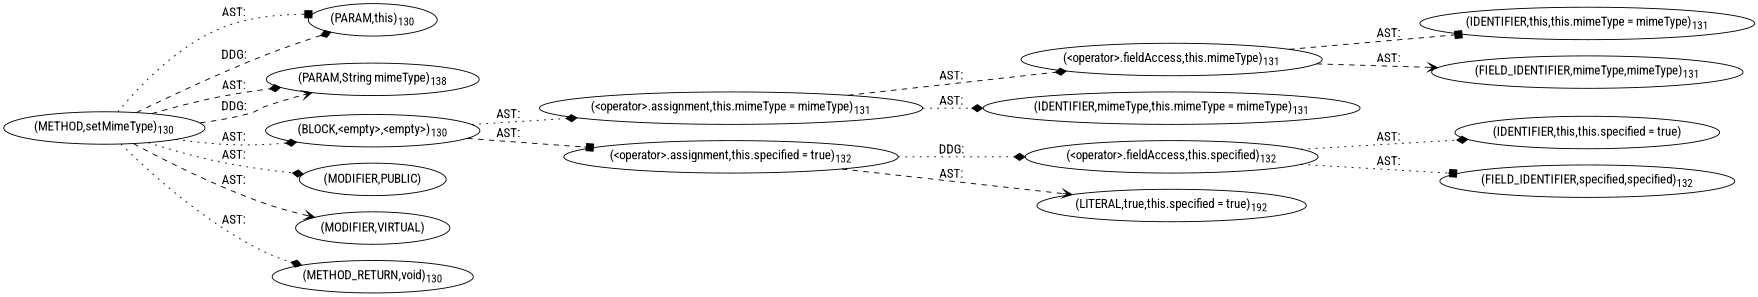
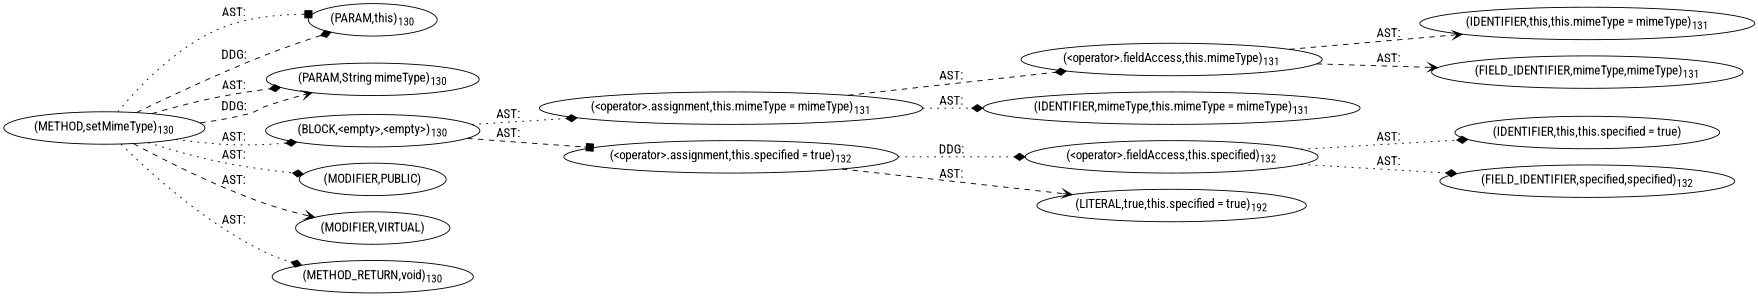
(1371, 42) -> (1371, 42)
(439, 78) -> (439, 78)
(1374, 169) -> (1374, 169)
